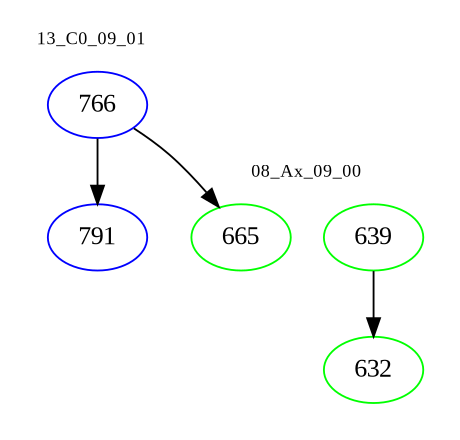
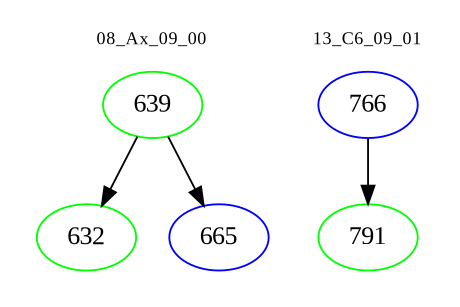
(92, 40) -> (368, 40)
(188, 173) -> (182, 163)
(98, 237) -> (368, 237)
(241, 237) -> (219, 237)
